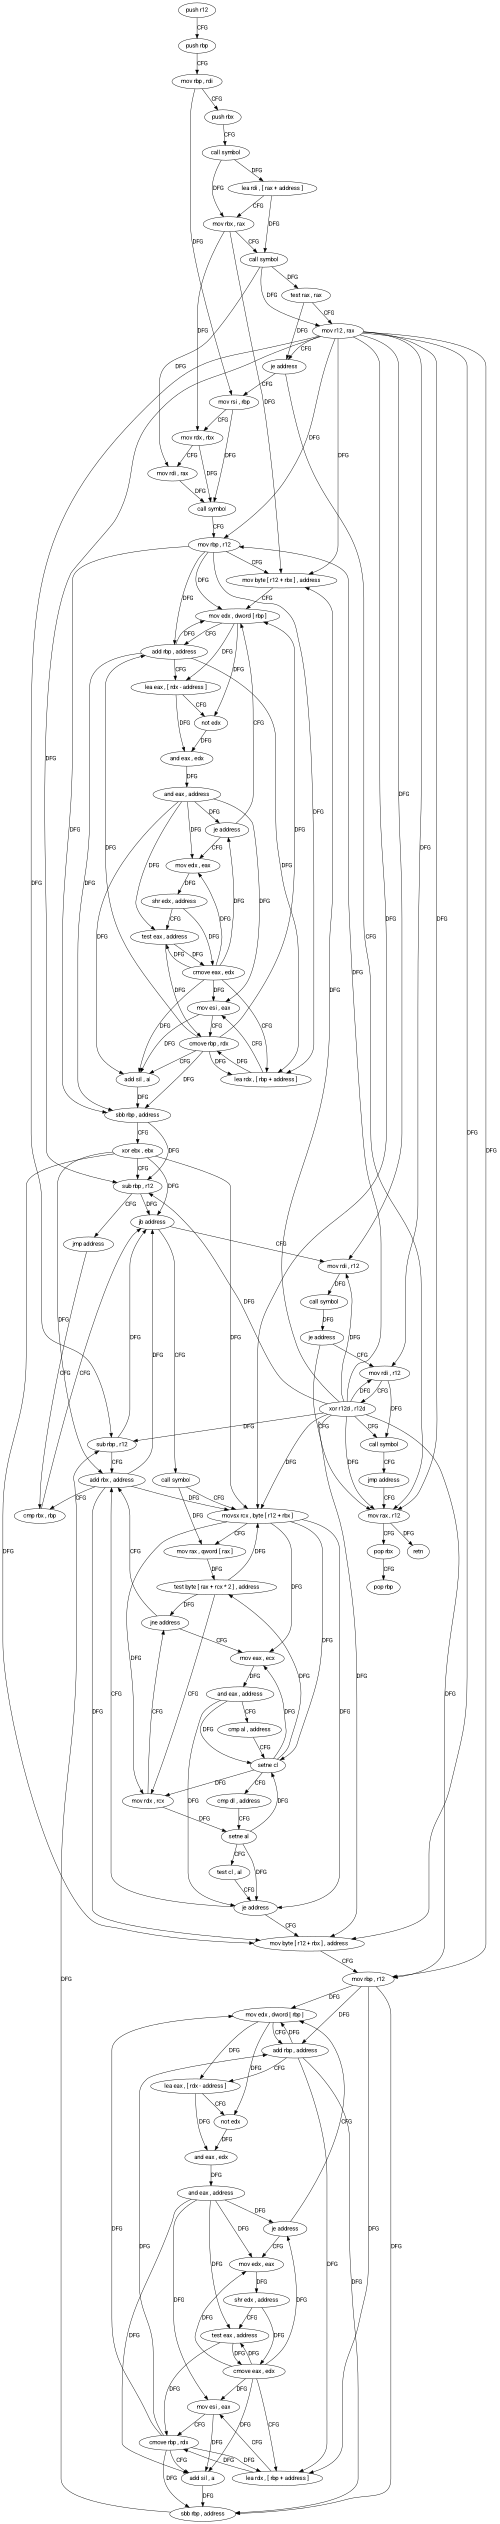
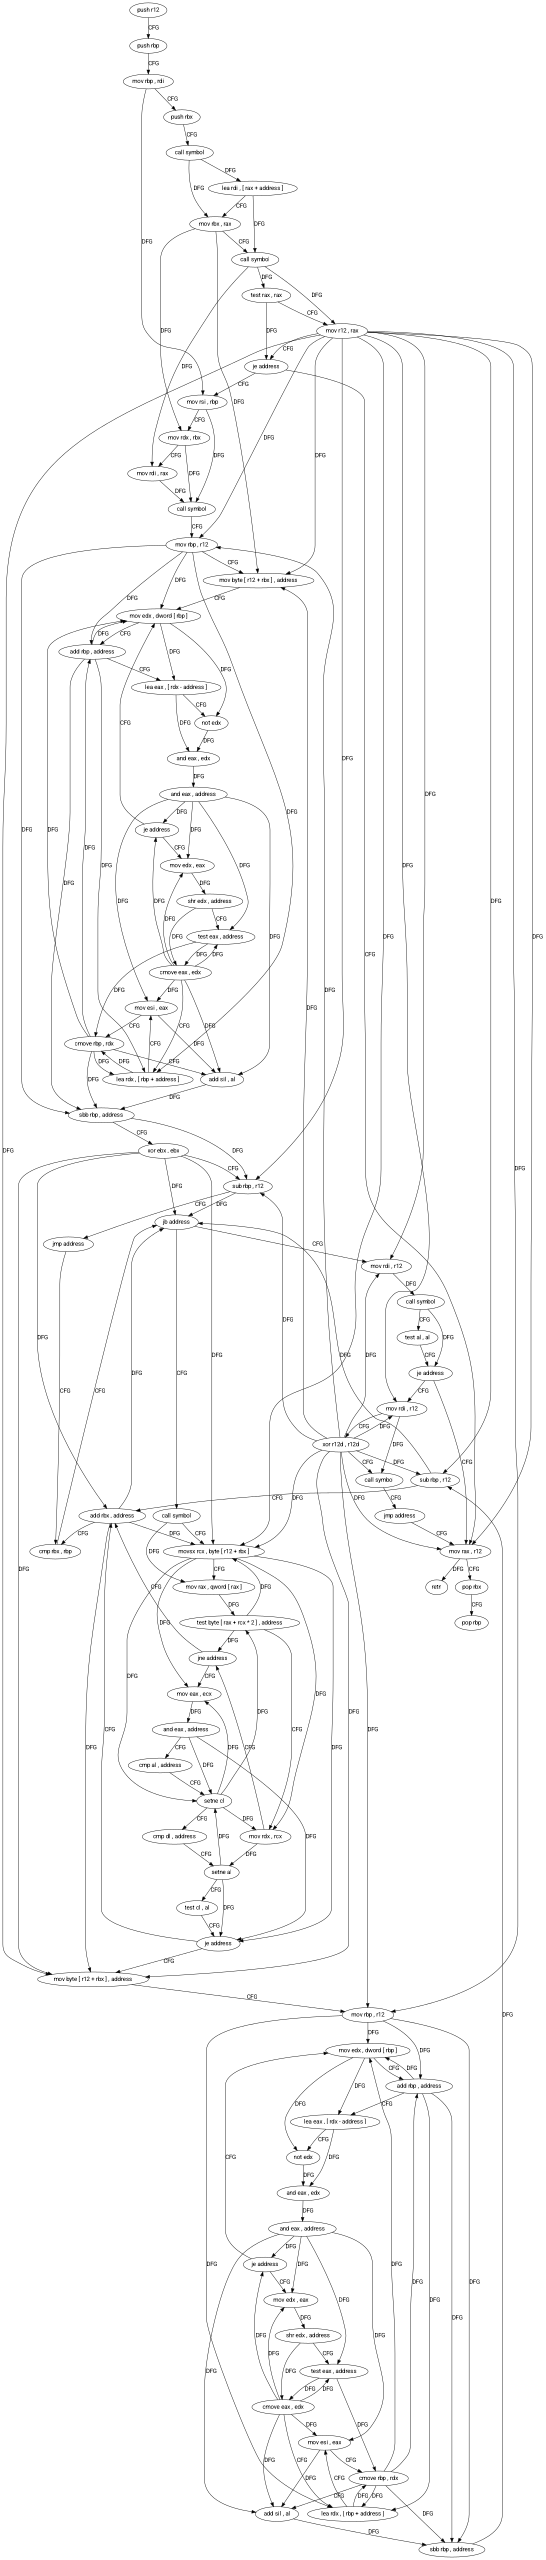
none -> (418, 1338)
